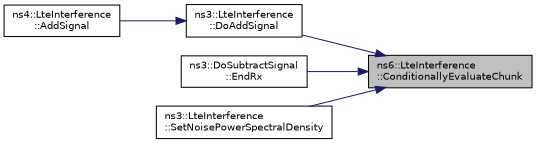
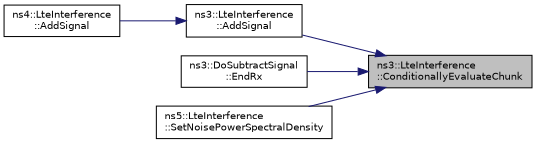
(244, 21) -> (244, 21)
(450, 72) -> (450, 72)
(244, 122) -> (244, 122)
